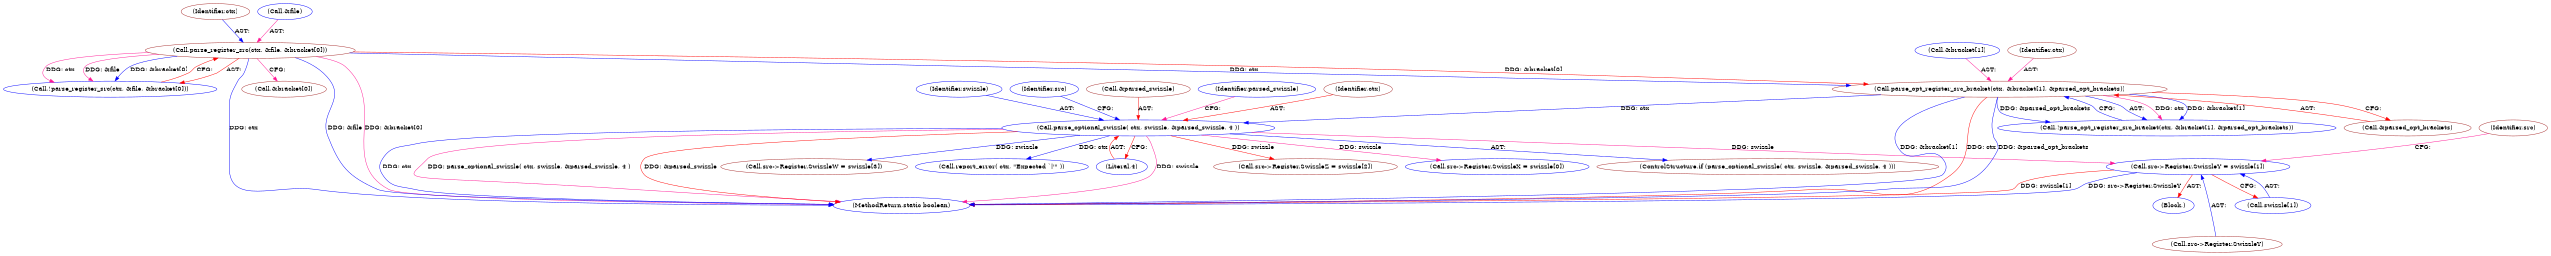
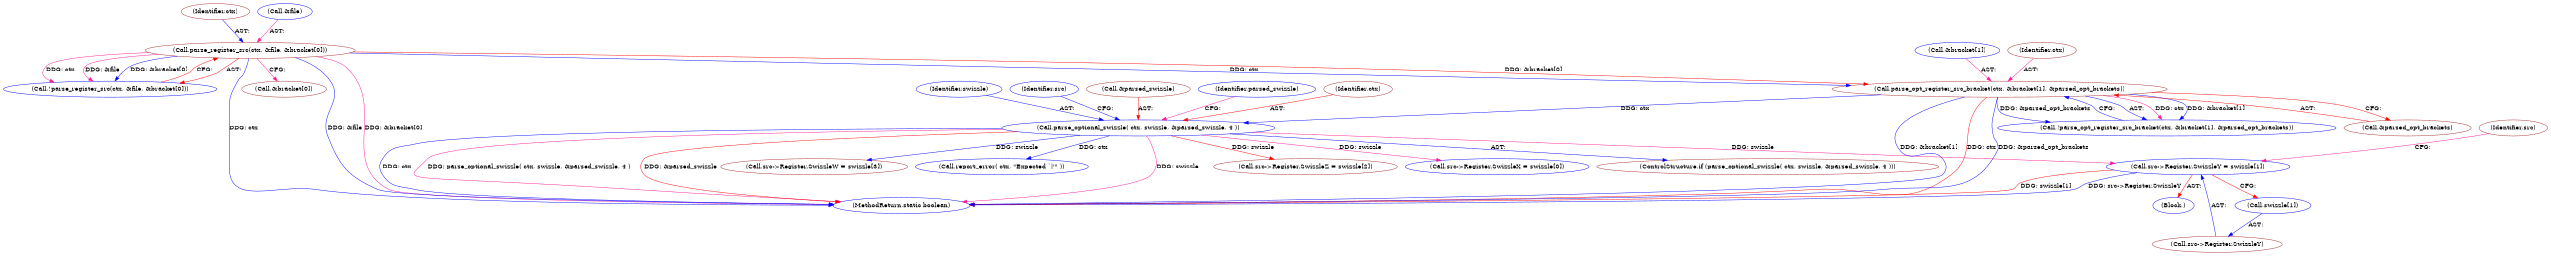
(1122, 167) -> none
(2259, 184) -> (2247, 224)
